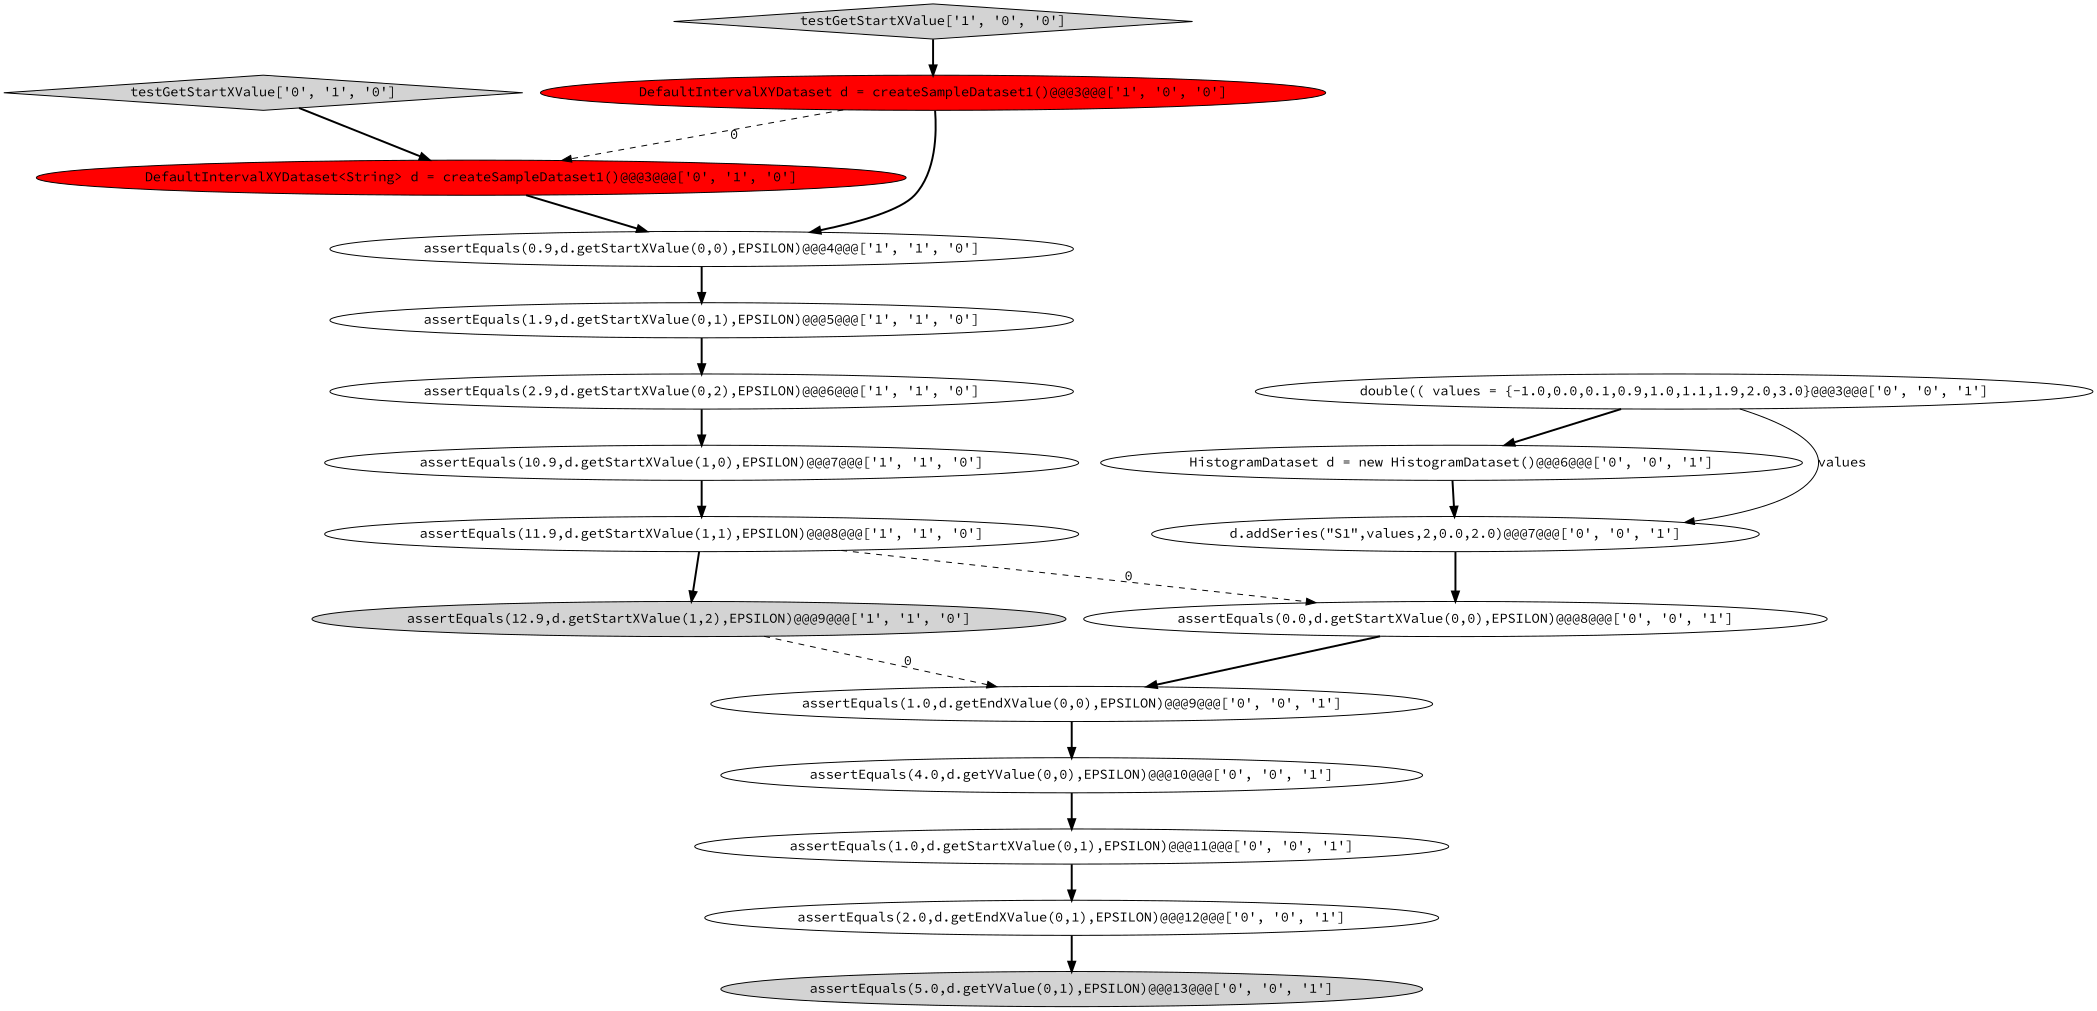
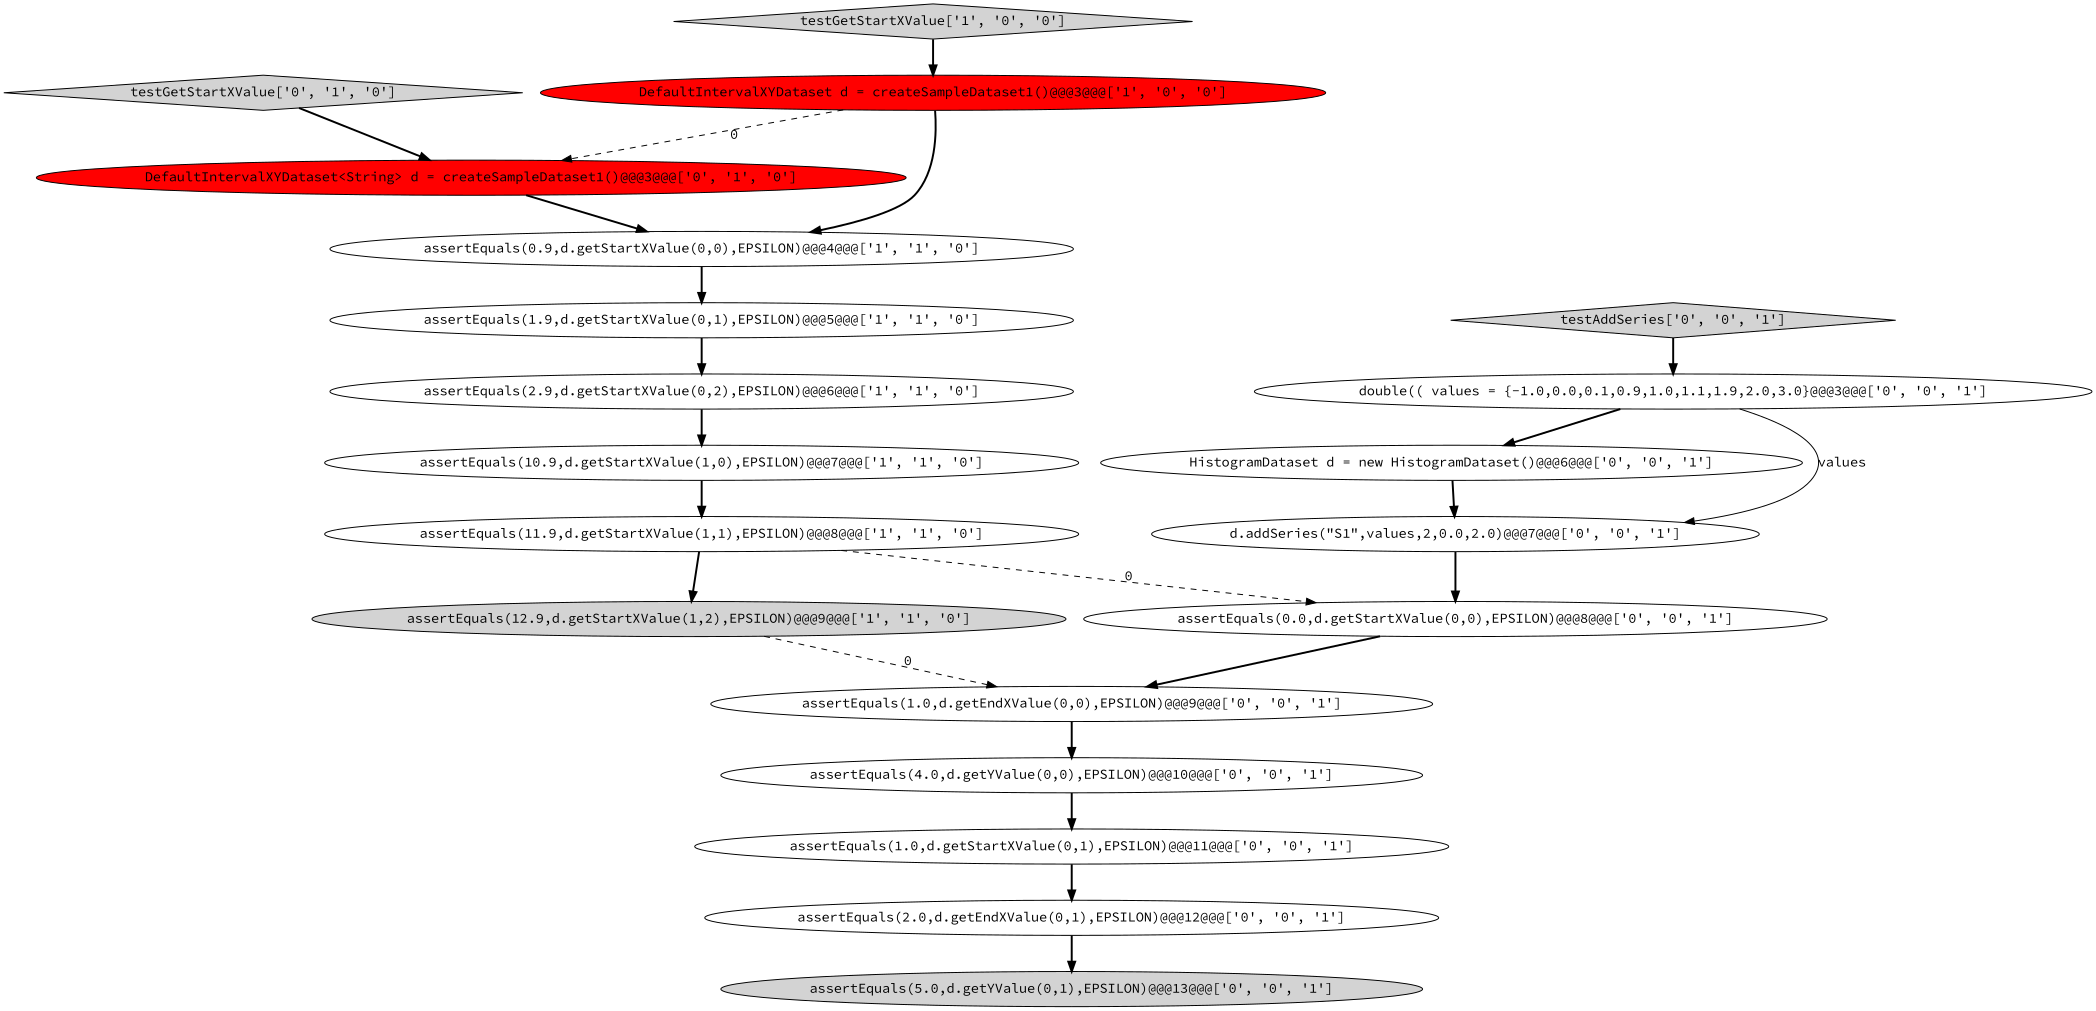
none -> (1673, 320)
